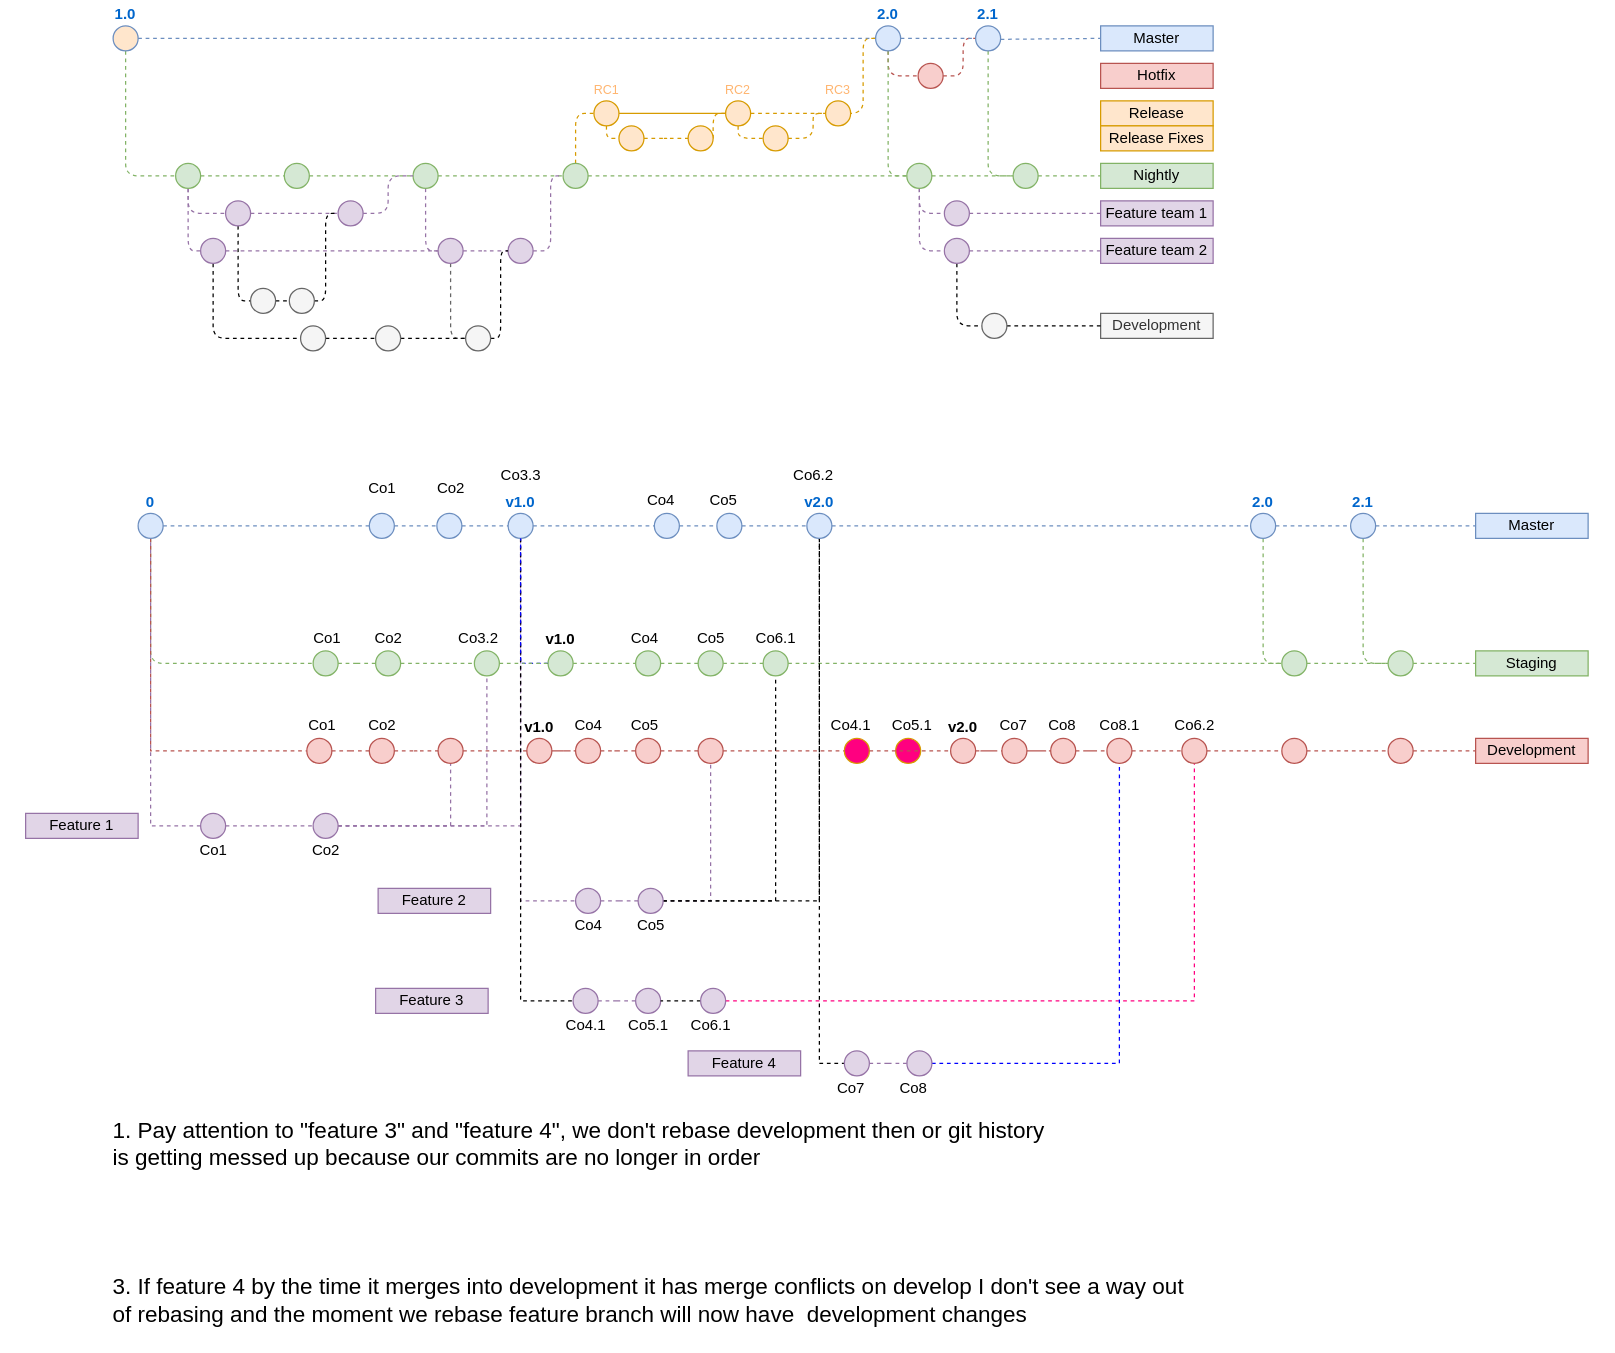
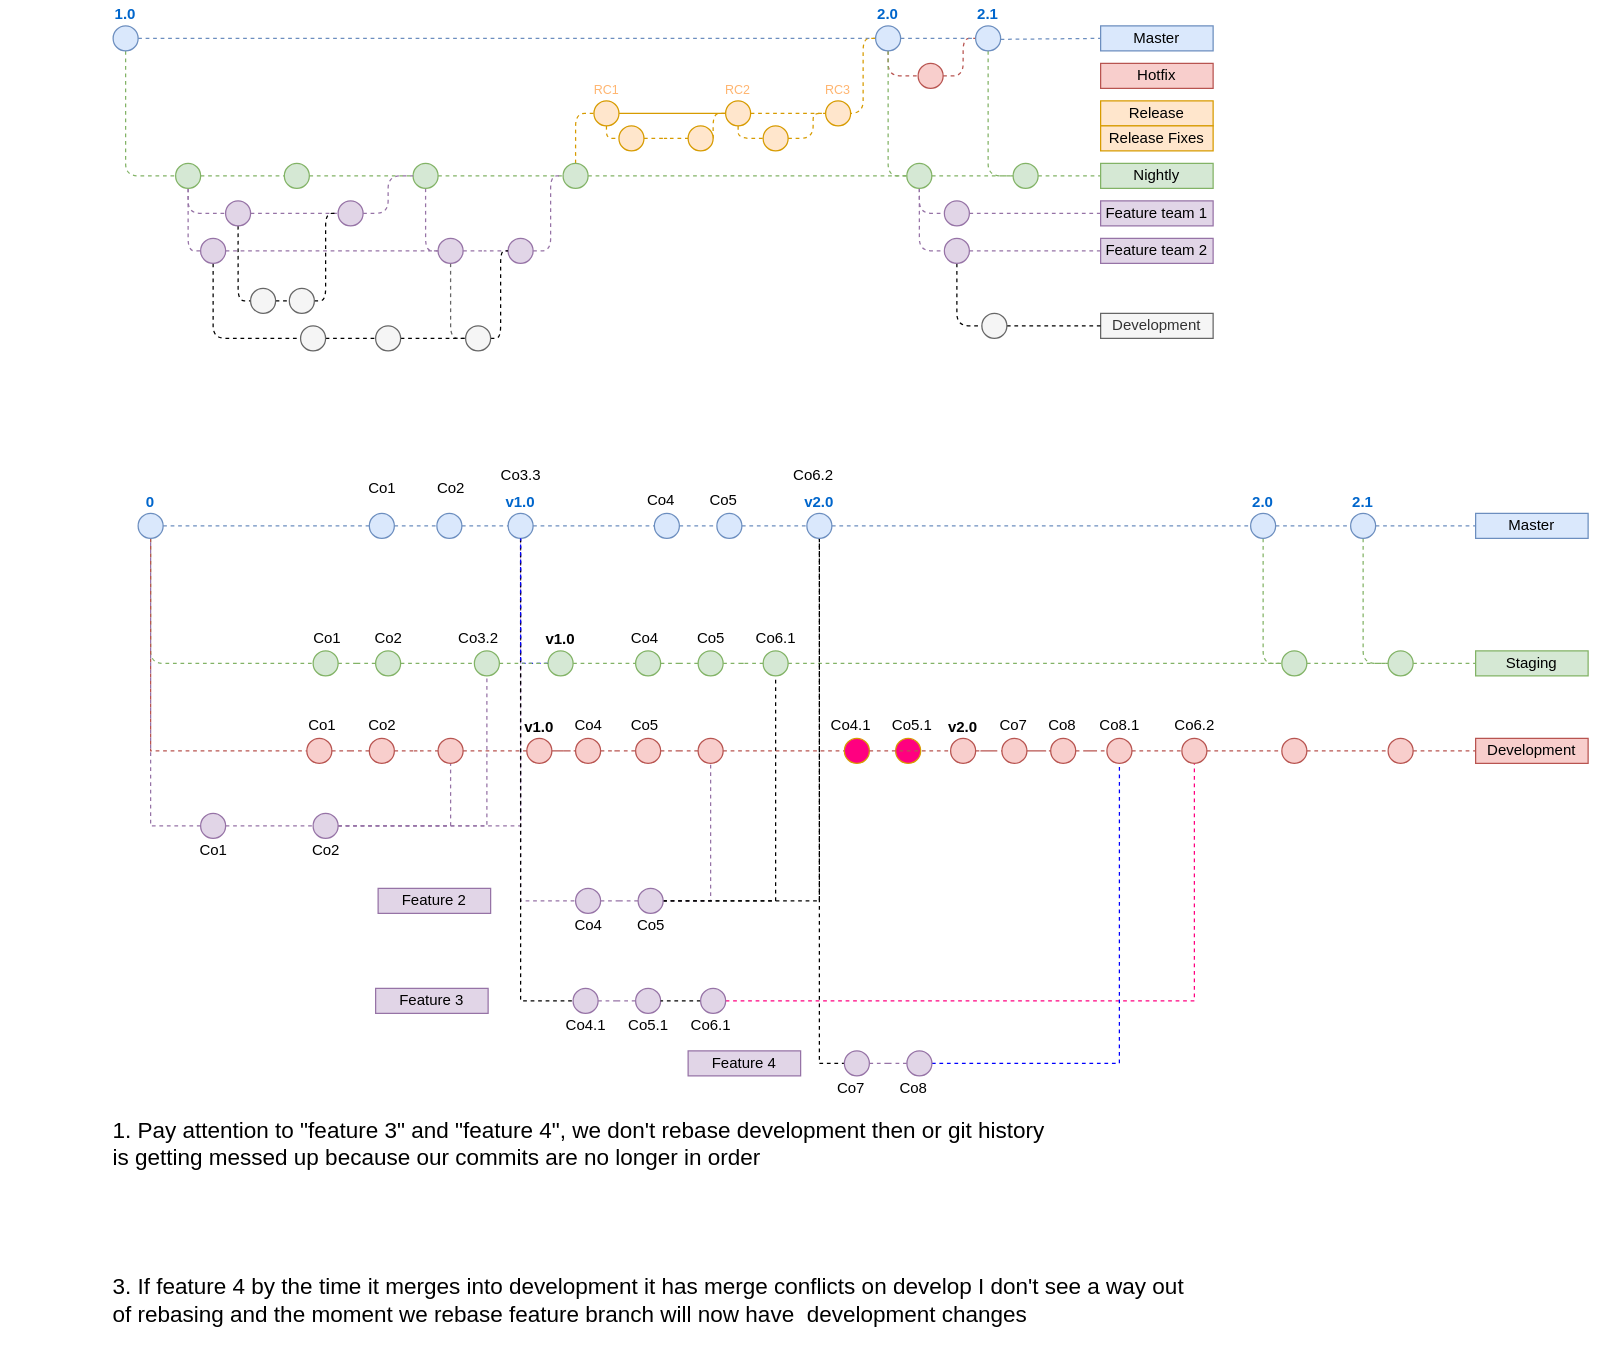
(126, 38) -> (126, 38)
(82, 826) -> none
